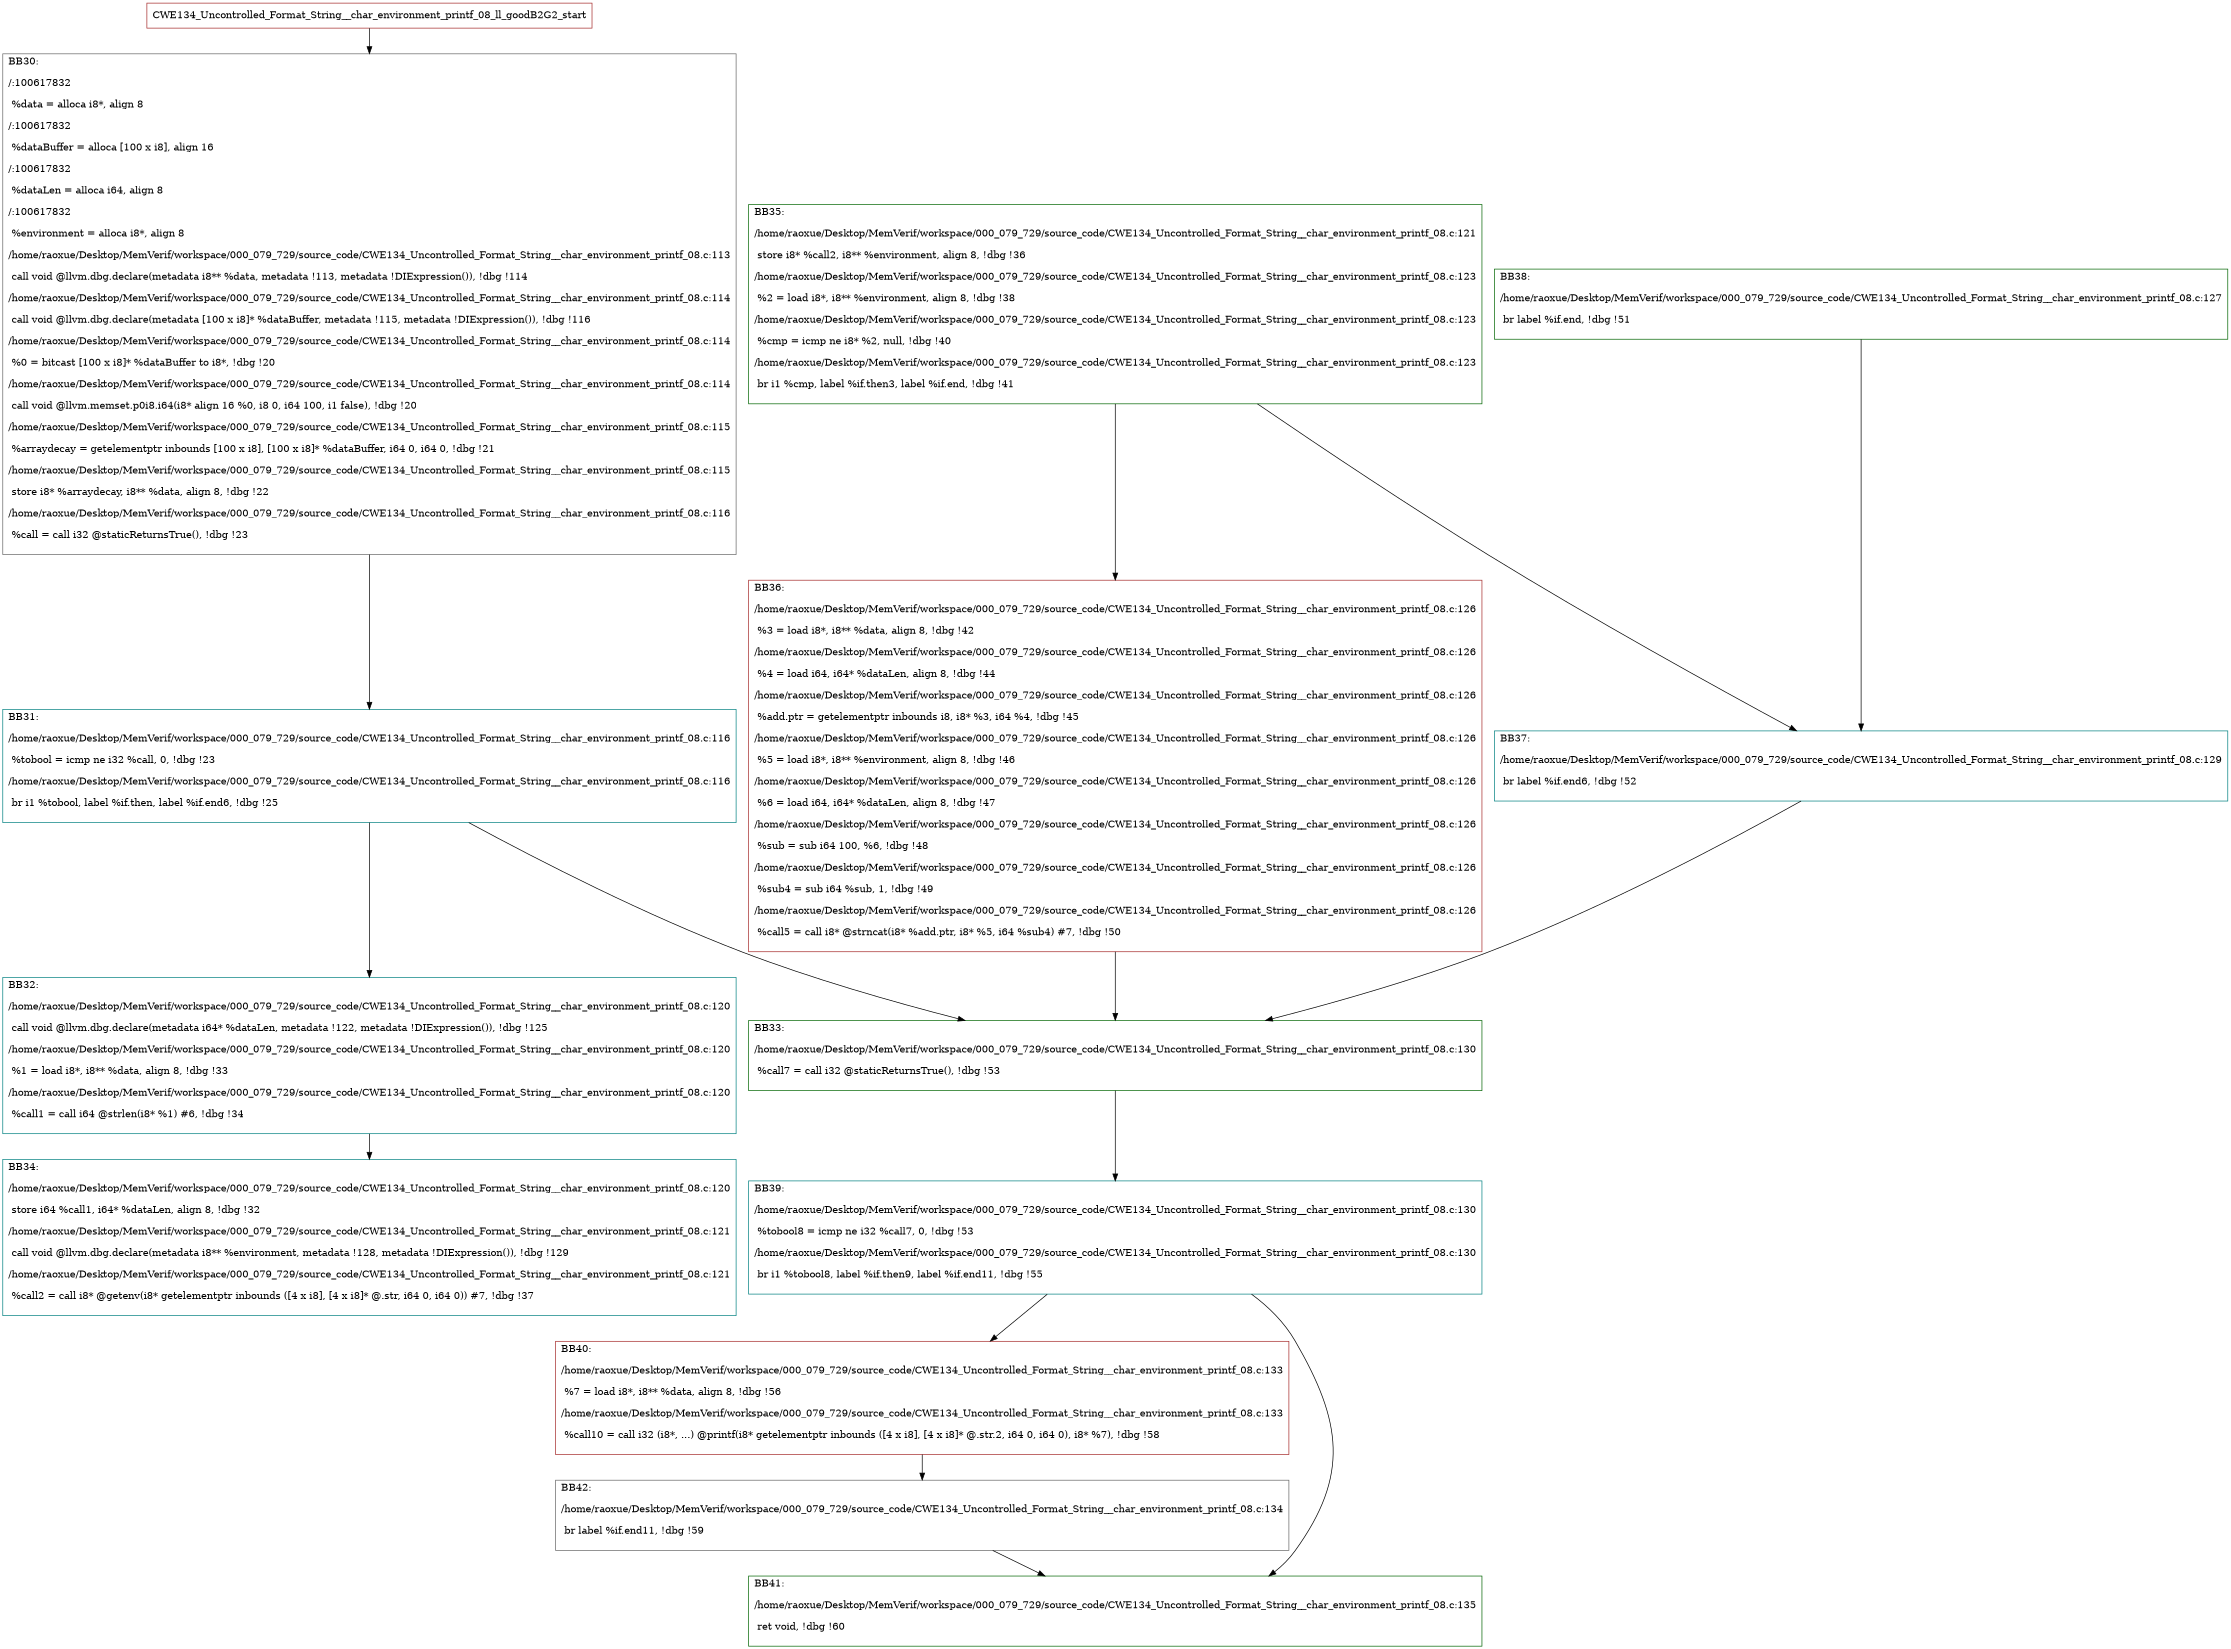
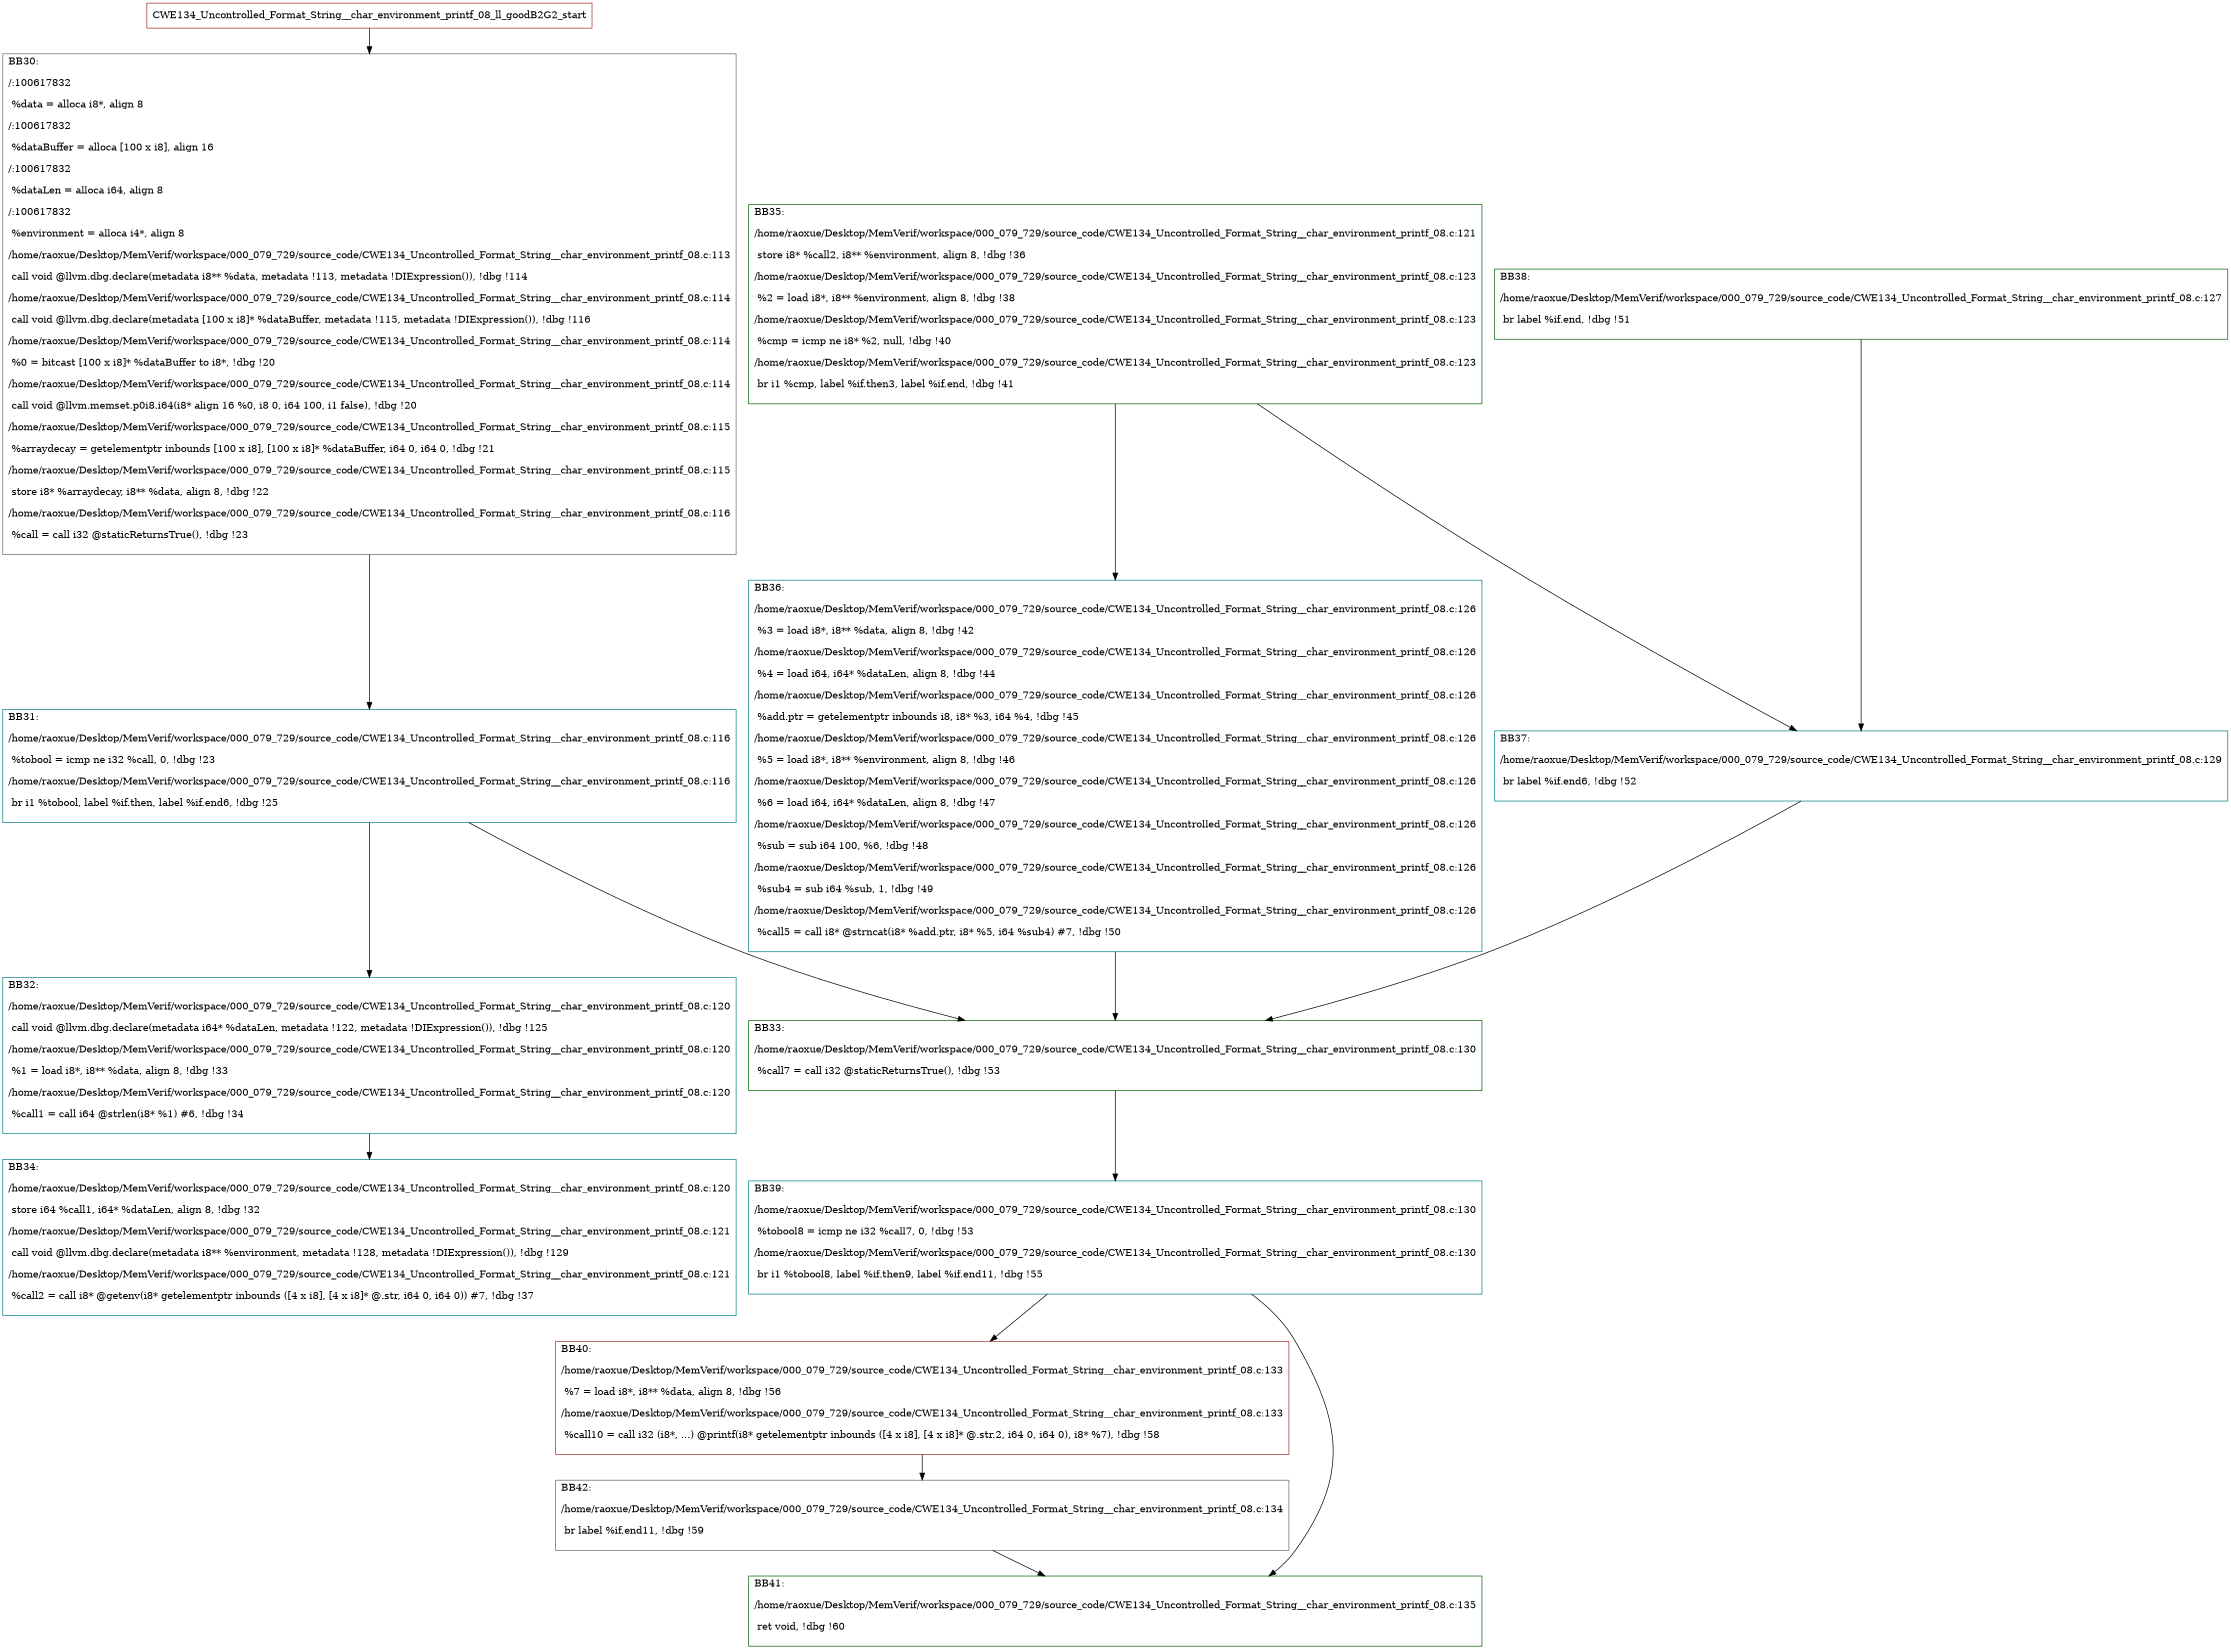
(97, 234) -> (97, 234)
(1115, 766) -> (1115, 766)
